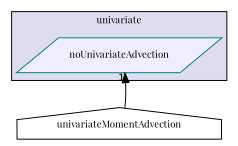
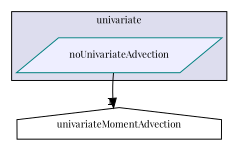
(126, 95) -> (113, 87)
